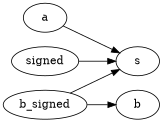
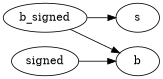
(45, 18) -> none
(93, 61) -> (93, 61)
